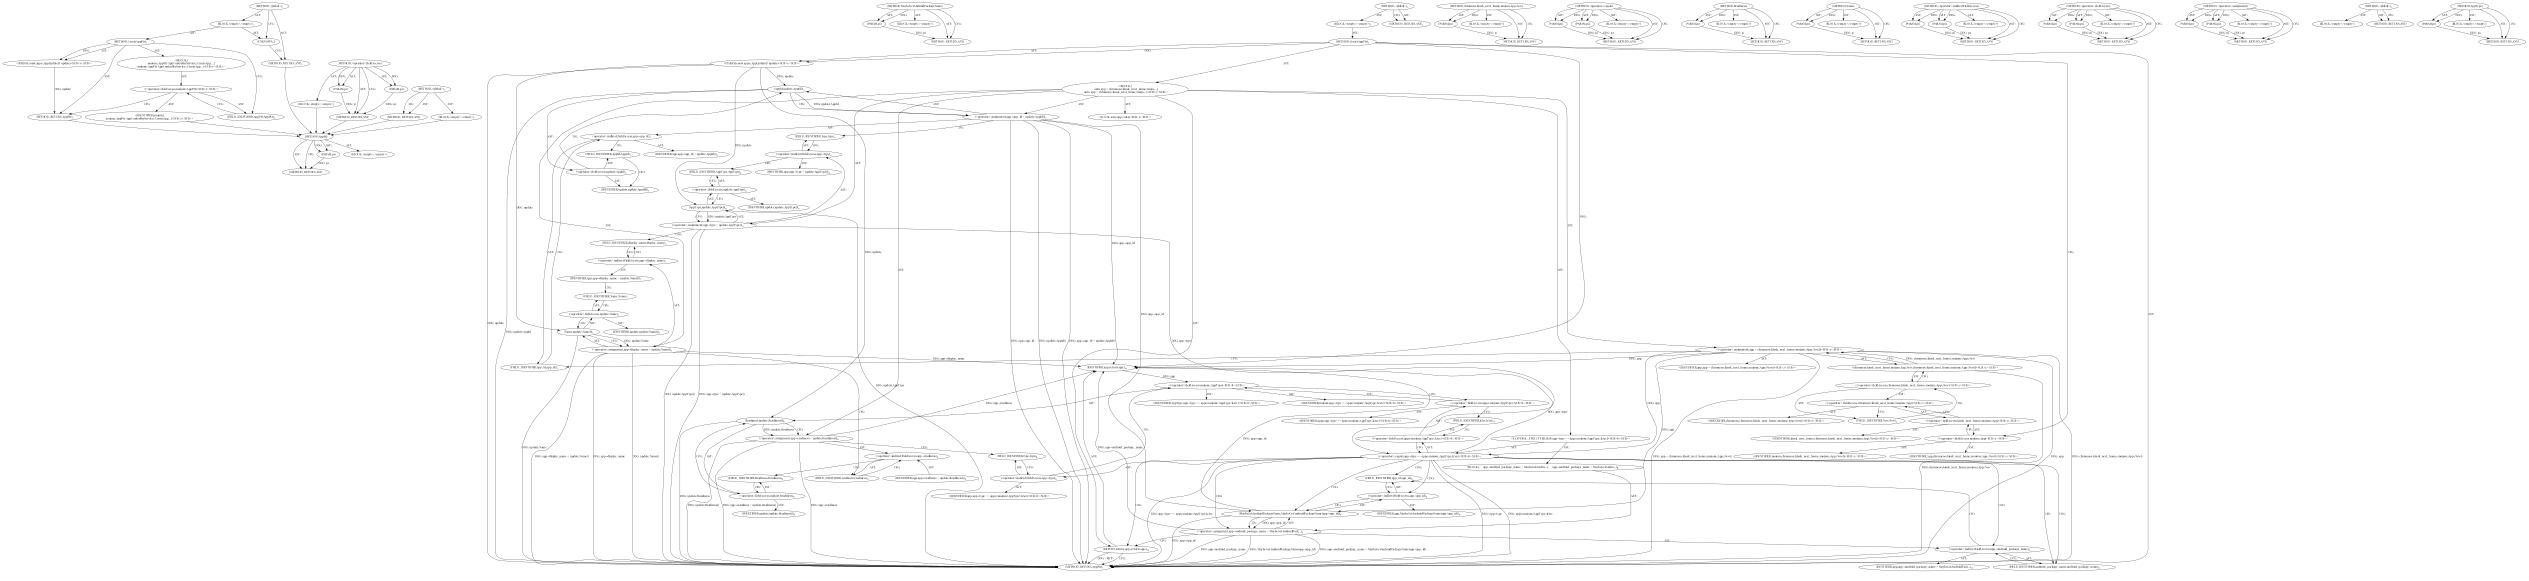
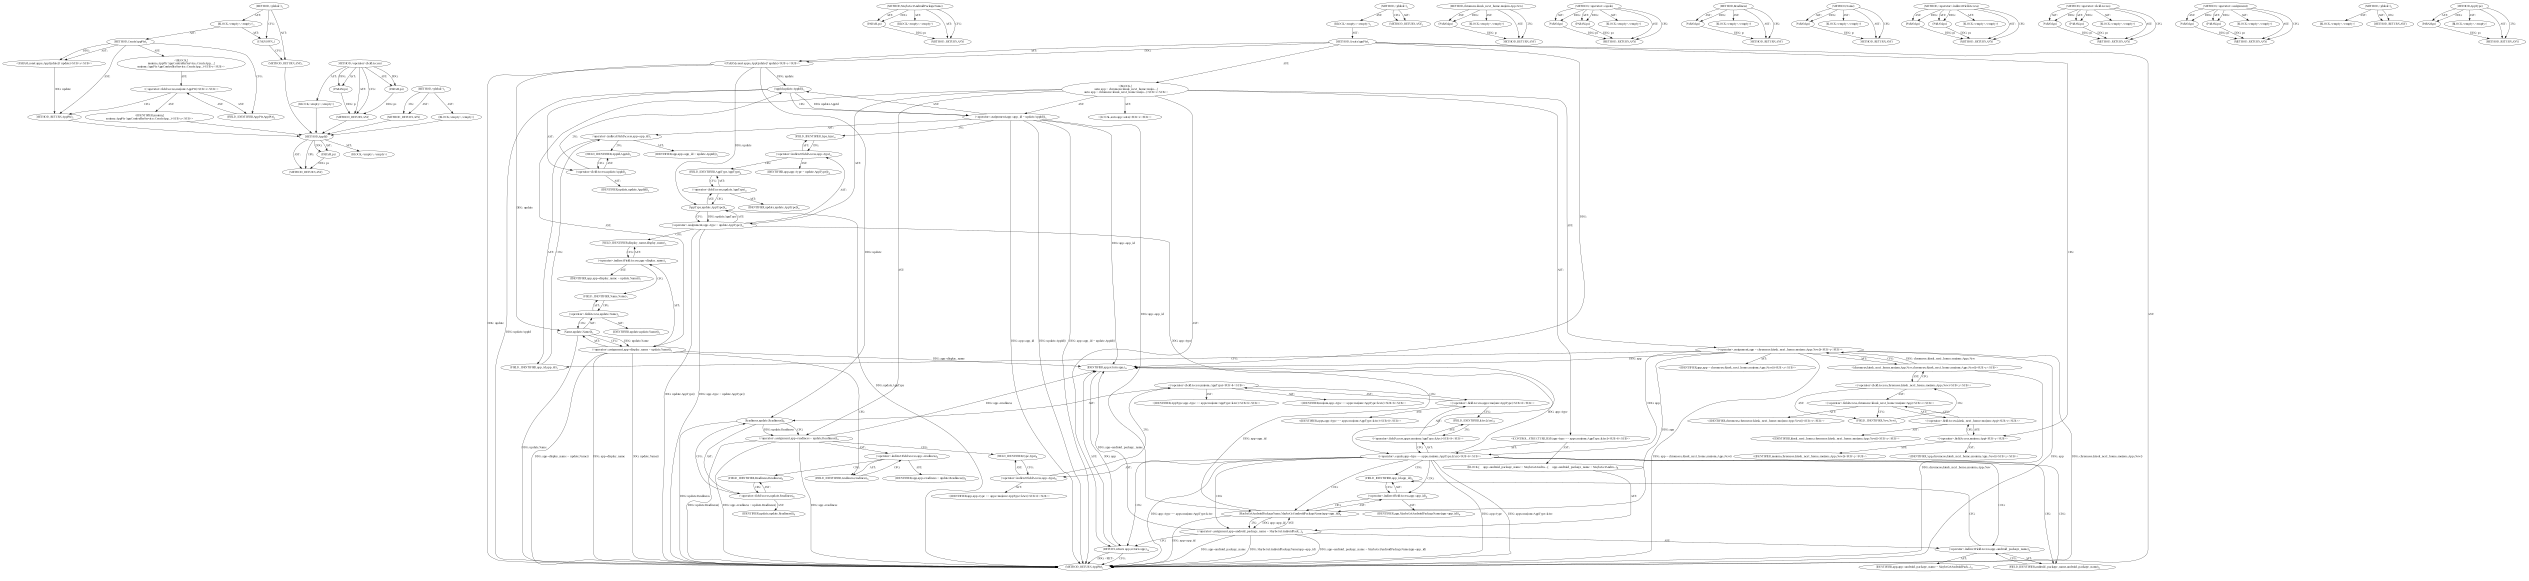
(221, 104) -> (221, 104)
(638, 169) -> (598, 162)
(638, 252) -> (638, 252)
(605, 287) -> (653, 284)
(1154, 376) -> (1101, 457)
(926, 467) -> (913, 468)
